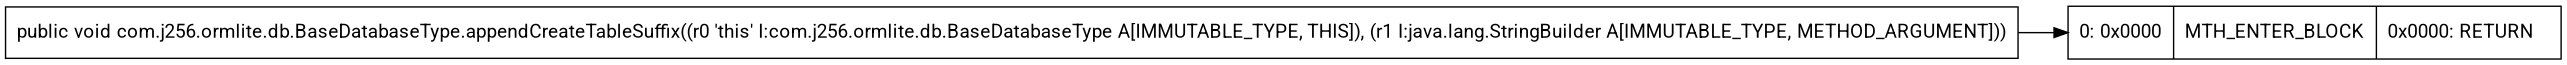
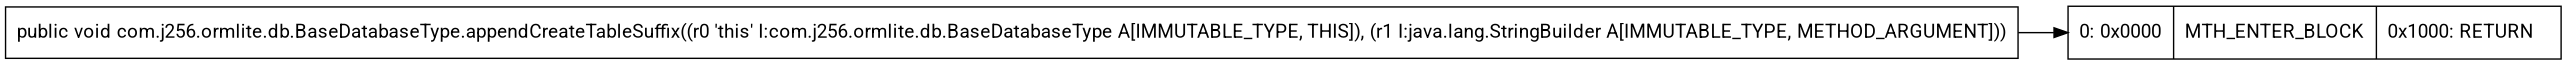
(2469, 32) -> (2469, 32)
